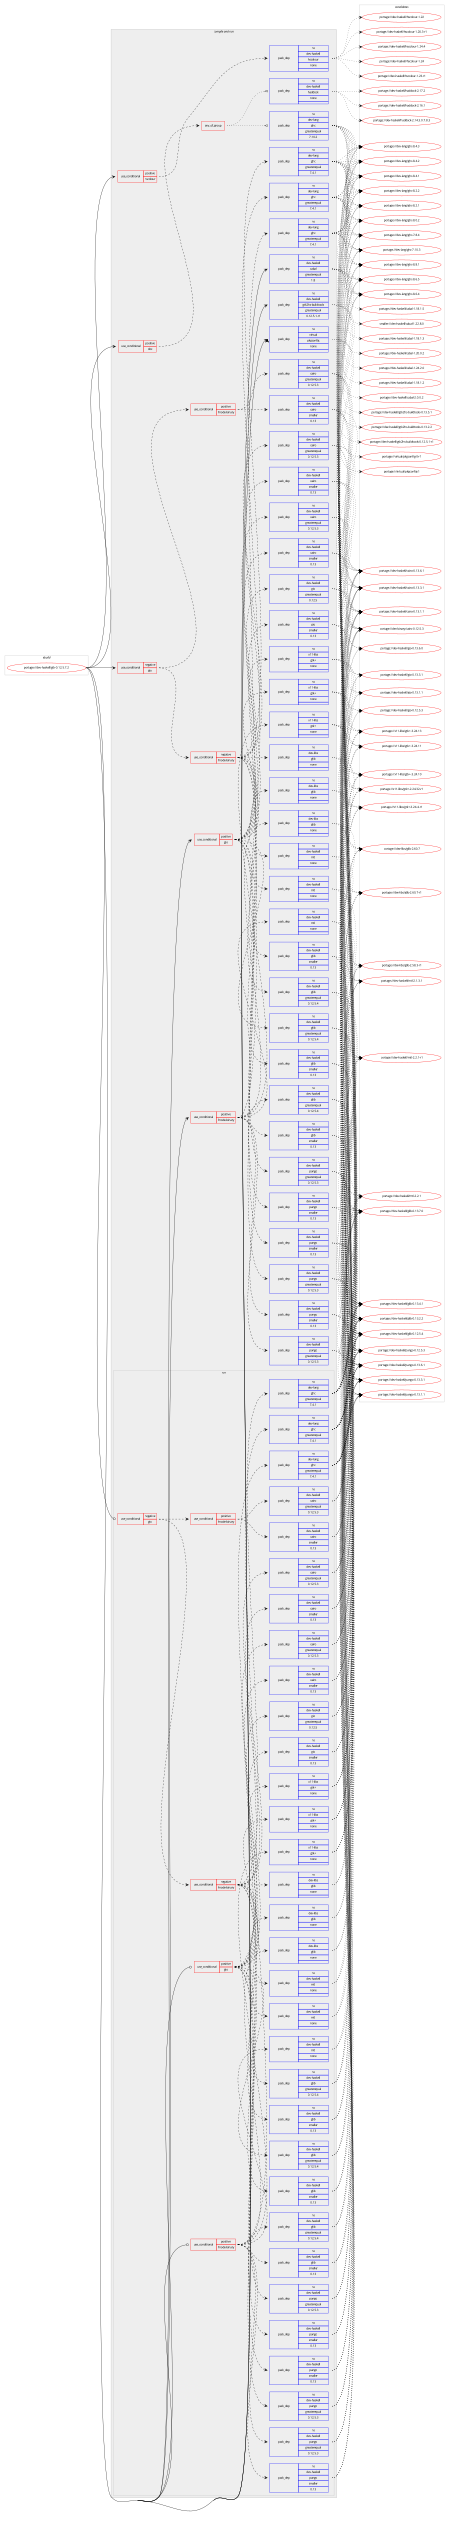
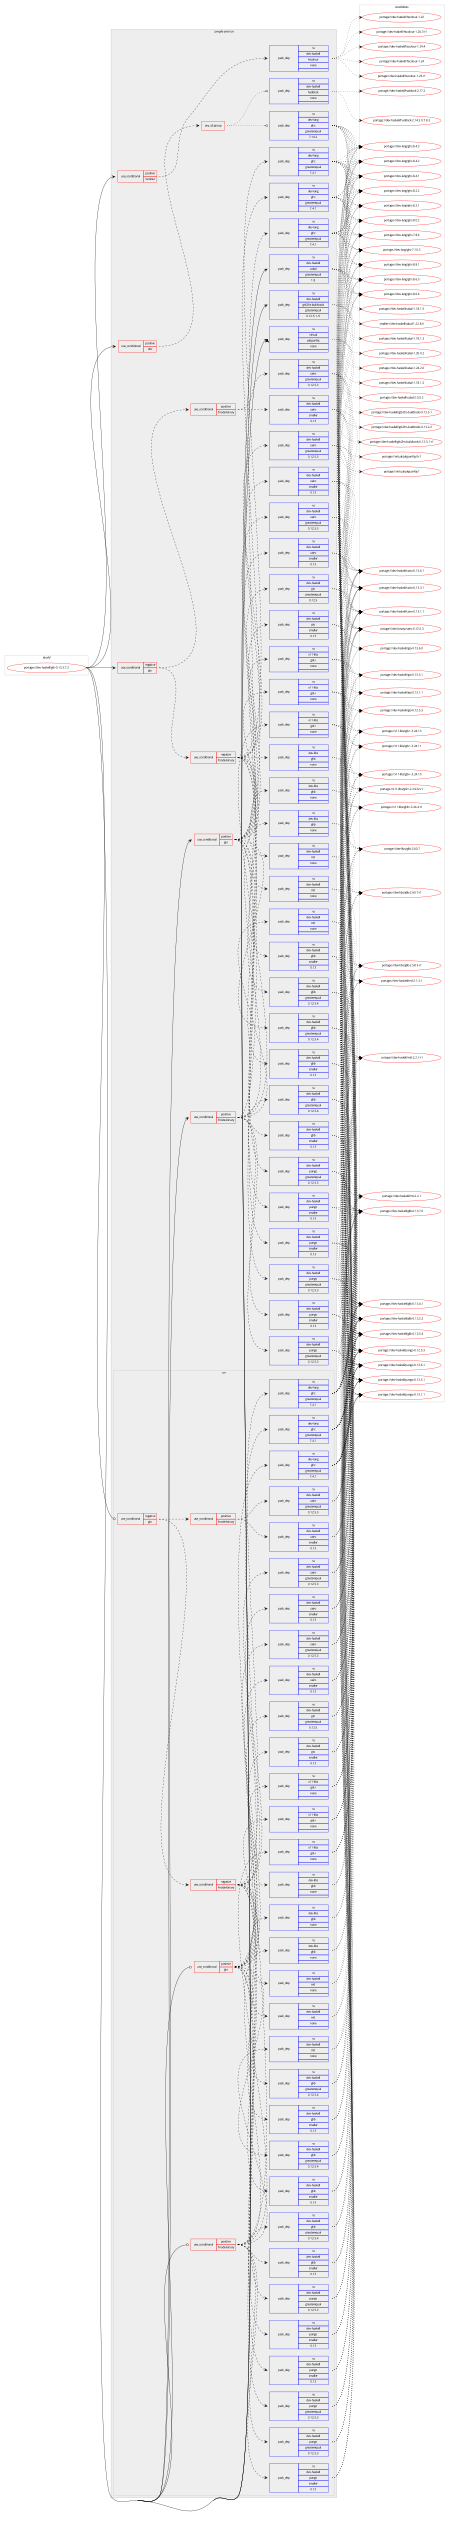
(402, 106) -> none
(402, 807) -> (402, 807)
